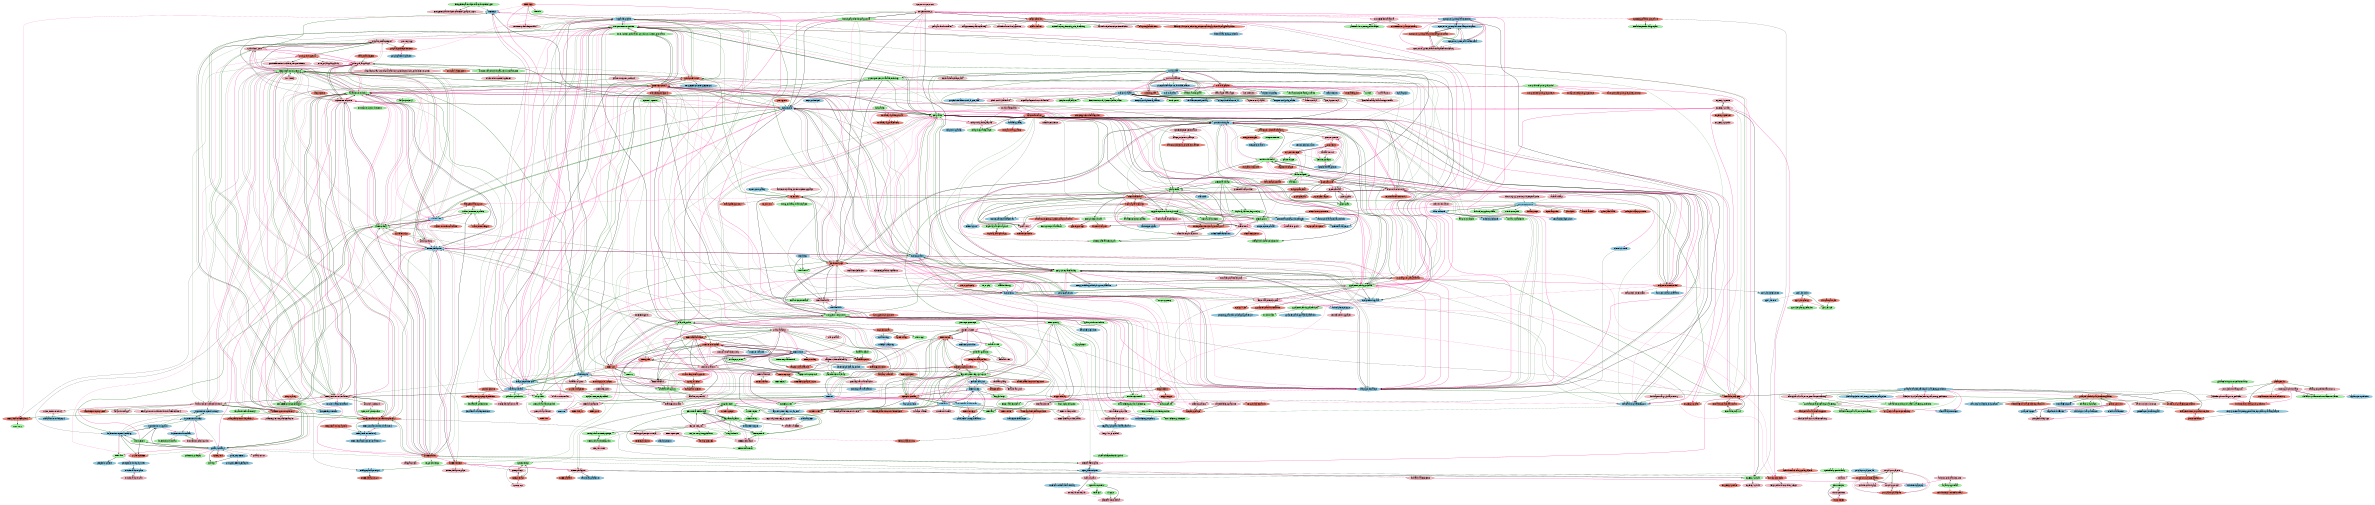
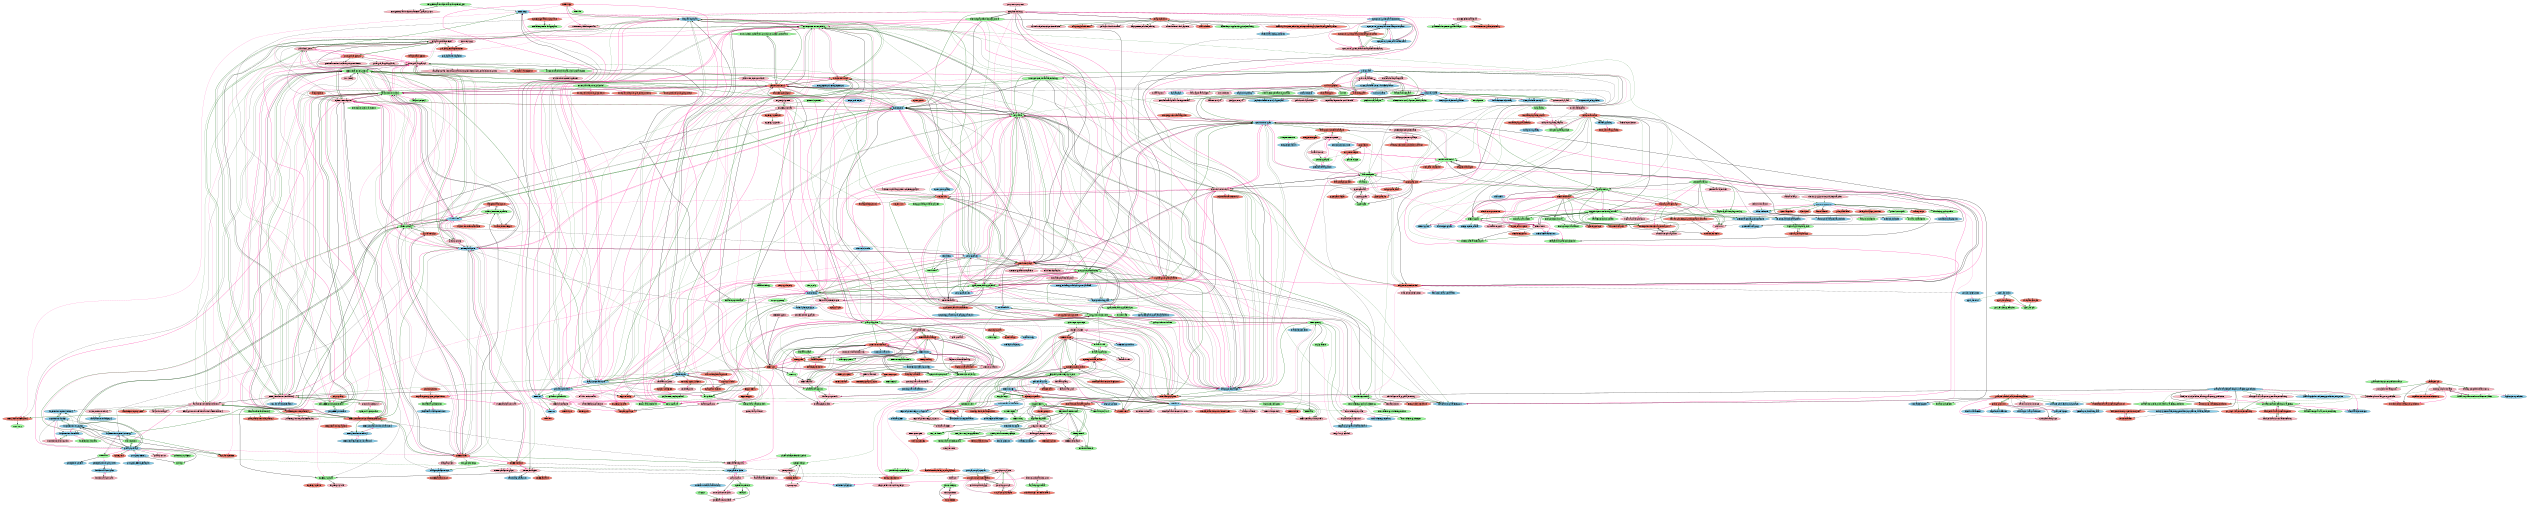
(2084, 408) -> (1999, 407)
none -> (1026, 441)
